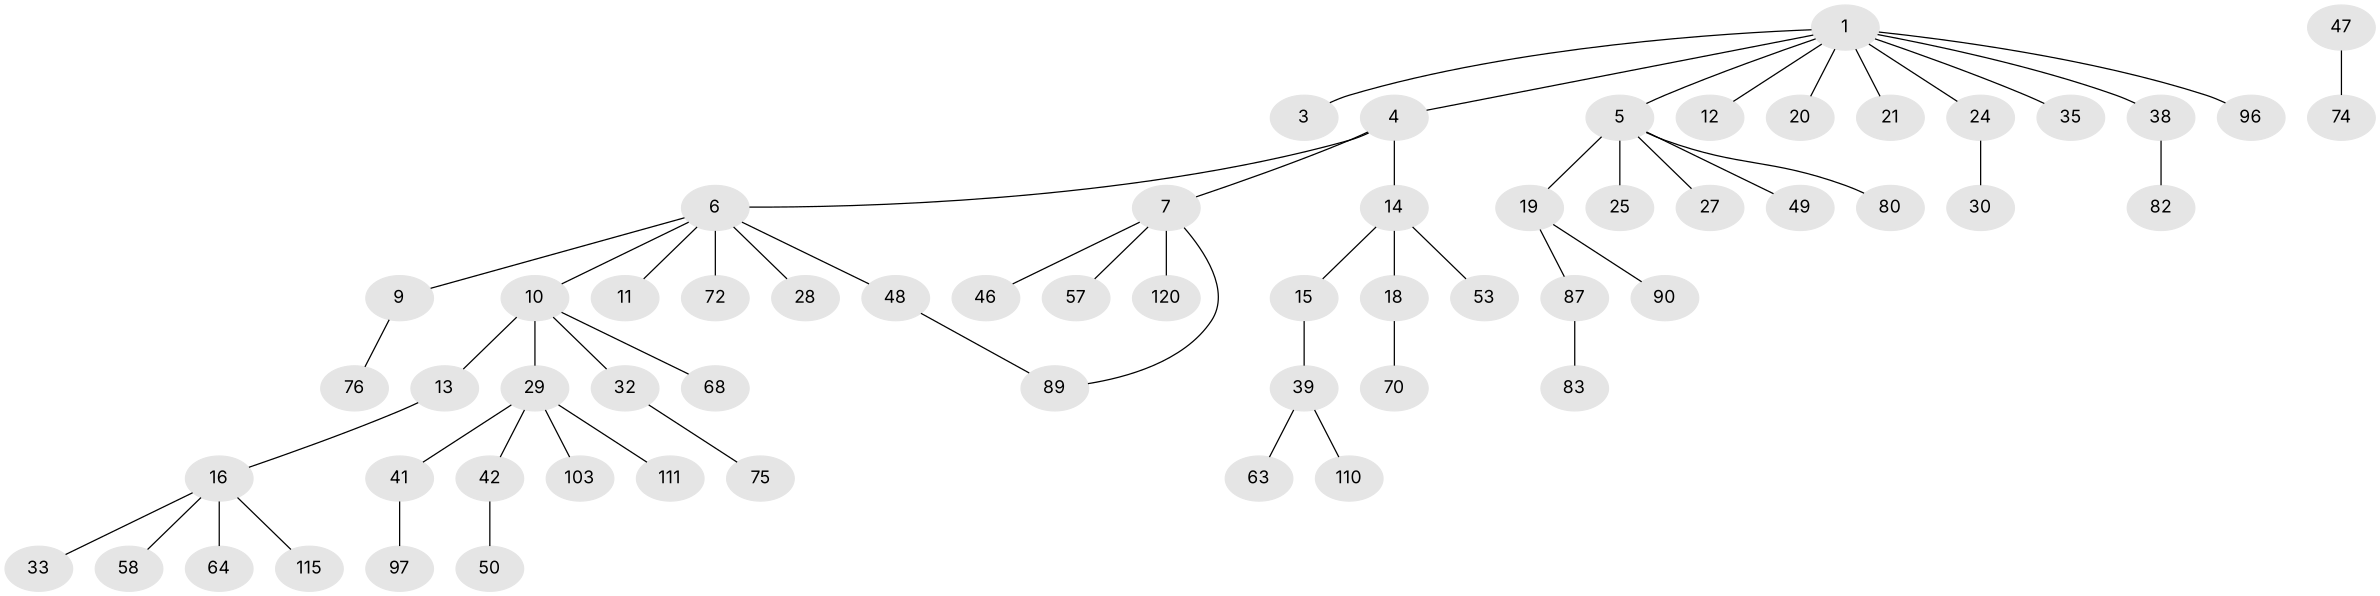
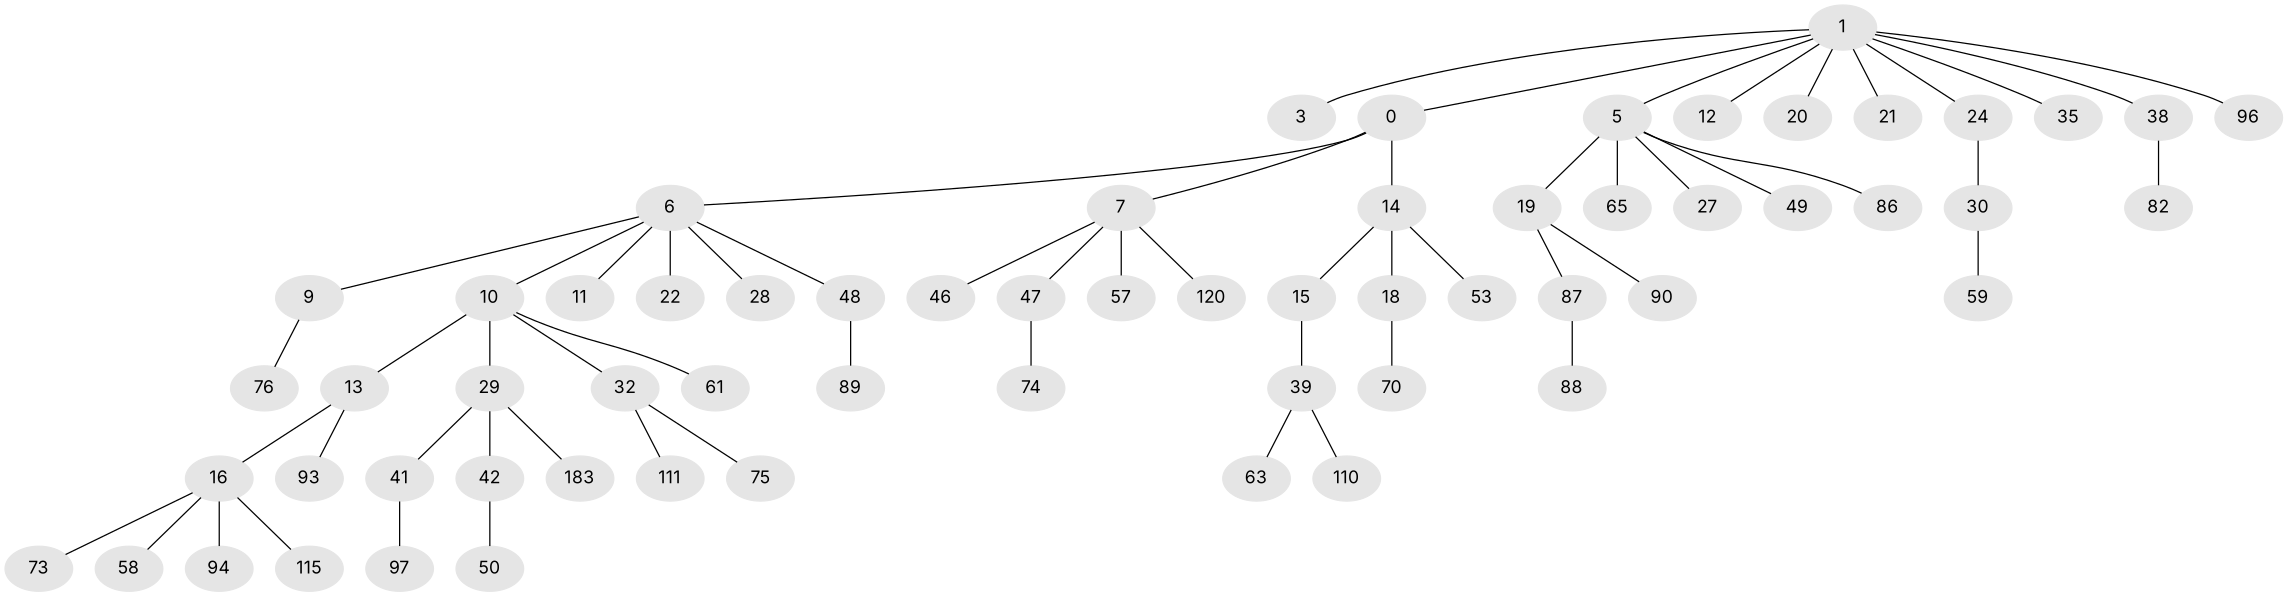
(1394, 118) -> (1392, 118)
(1620, 208) -> (1617, 208)
(1890, 208) -> (1888, 208)
(715, 298) -> (670, 298)
none -> (1978, 298)
(1199, 336) -> (1076, 253)
(715, 388) -> (715, 388)
(1575, 388) -> (1572, 388)
(603, 434) -> (648, 434)
none -> (309, 479)
(580, 479) -> (580, 479)
(39, 569) -> (39, 569)
(219, 569) -> (219, 569)
